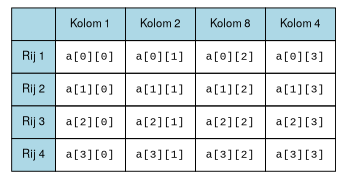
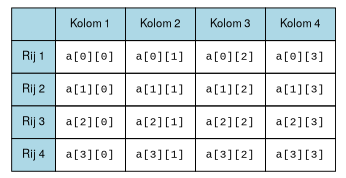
(231, 24) -> (231, 24)
